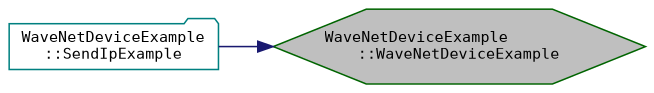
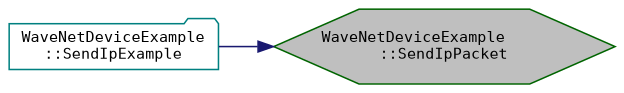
(459, 47) -> (444, 47)
